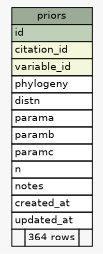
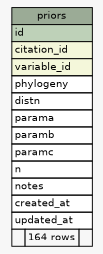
(52, 237) -> (52, 237)
